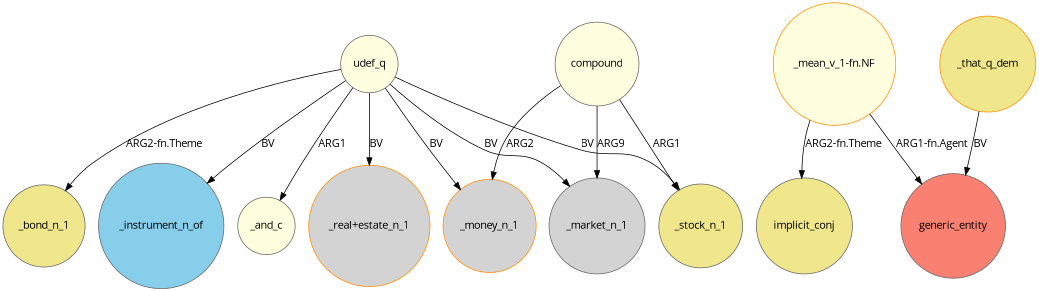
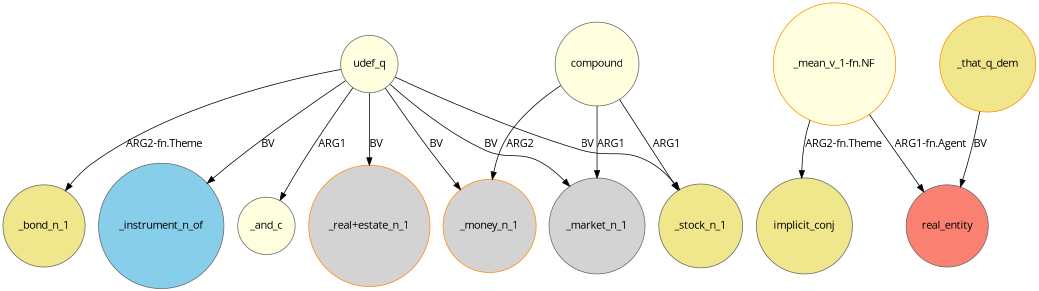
(611, 144) -> (611, 144)
(953, 226) -> (947, 226)
